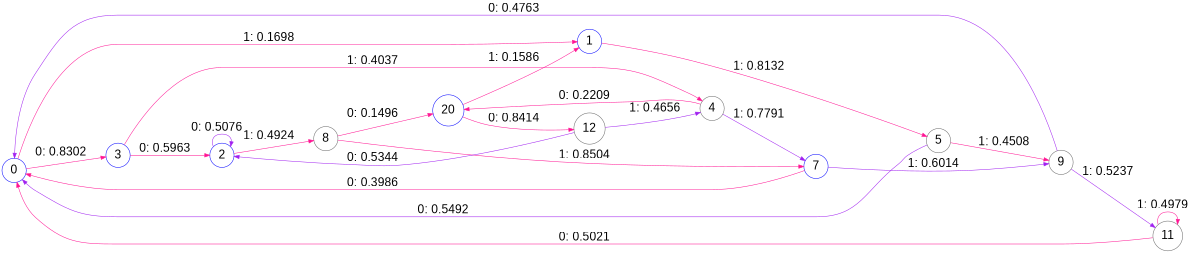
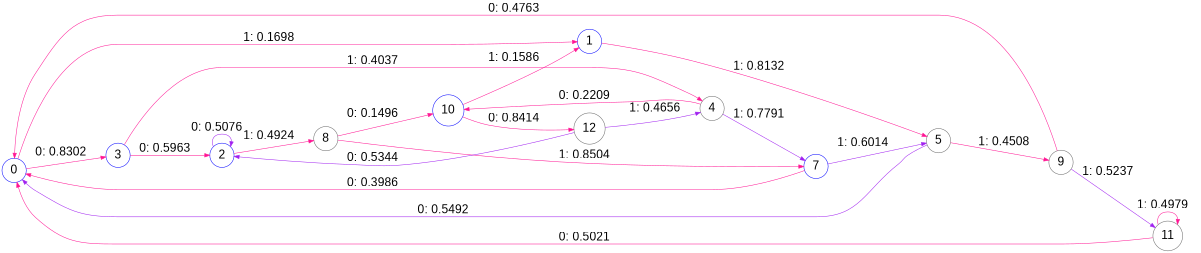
(529, 15) -> (529, 15)
(448, 110) -> (448, 110)
(936, 171) -> (875, 154)
